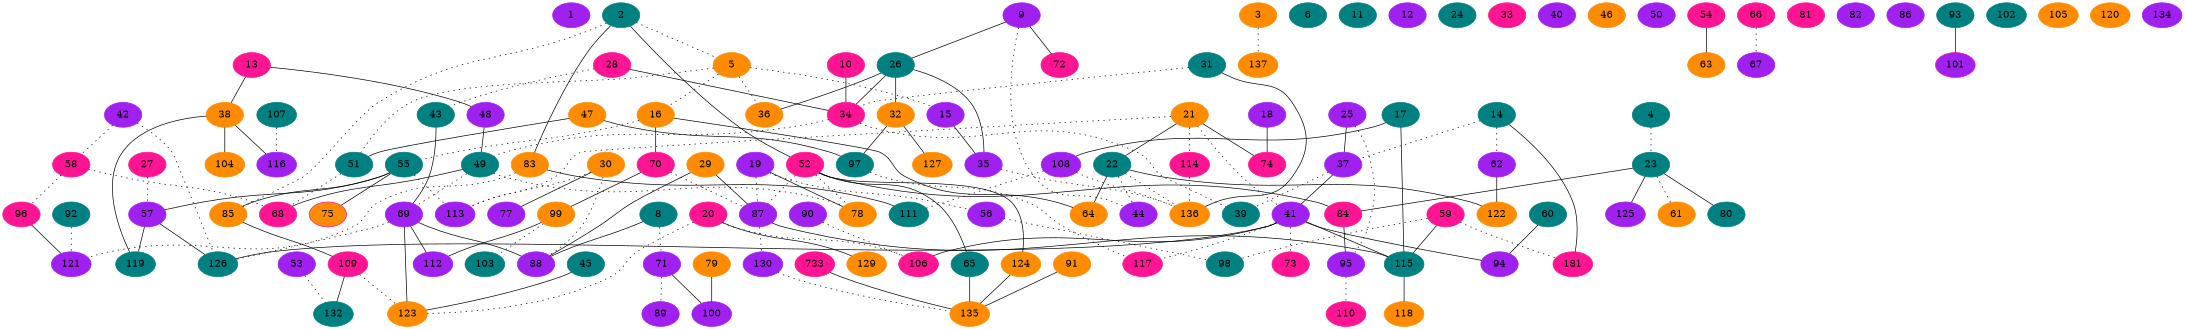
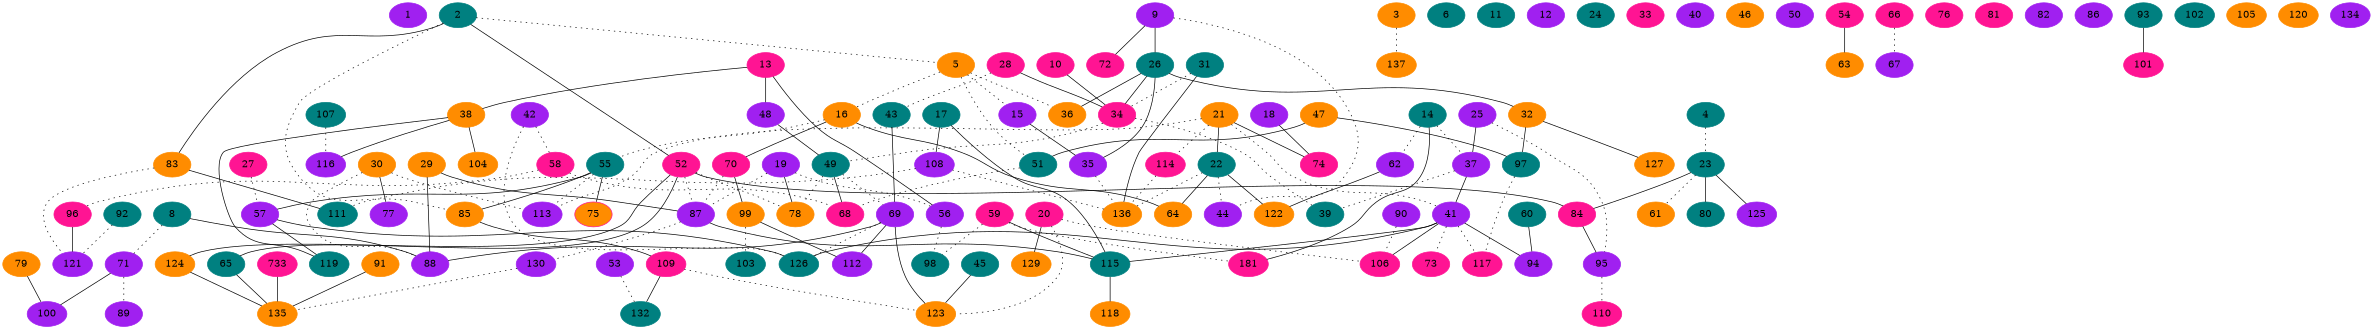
none -> (1944, 15)
(1955, 65) -> (2143, 65)
none -> (847, 147)
